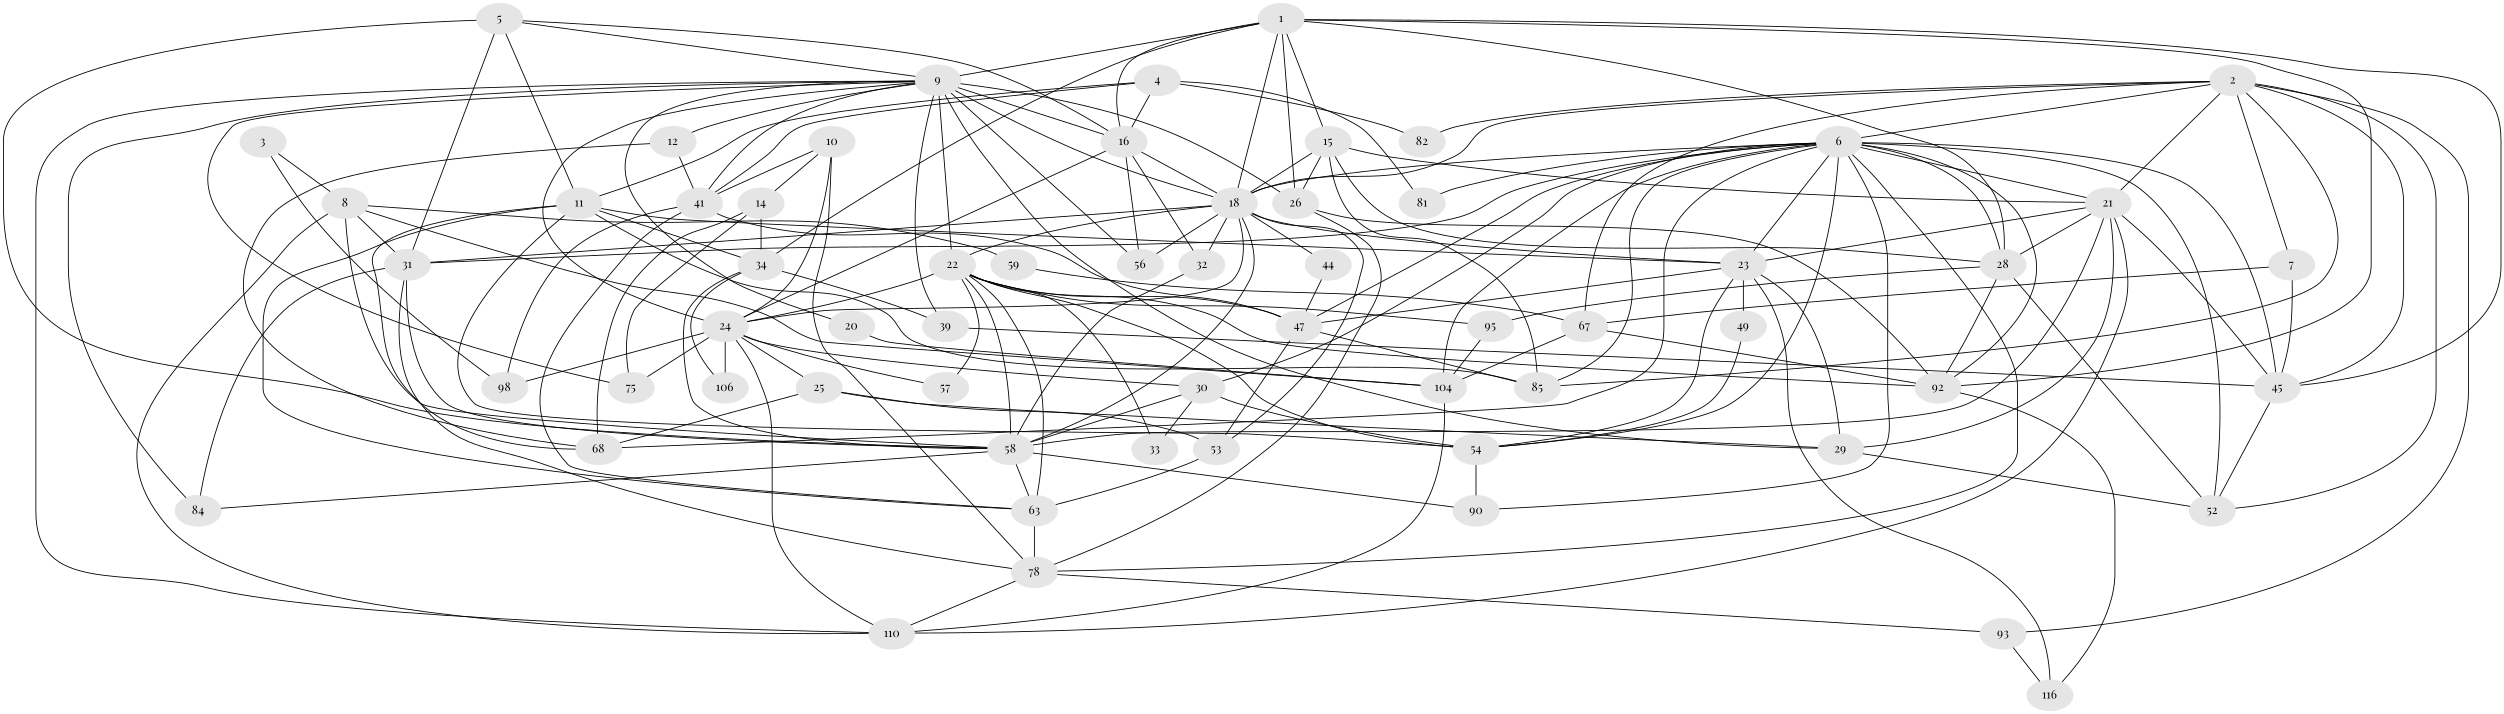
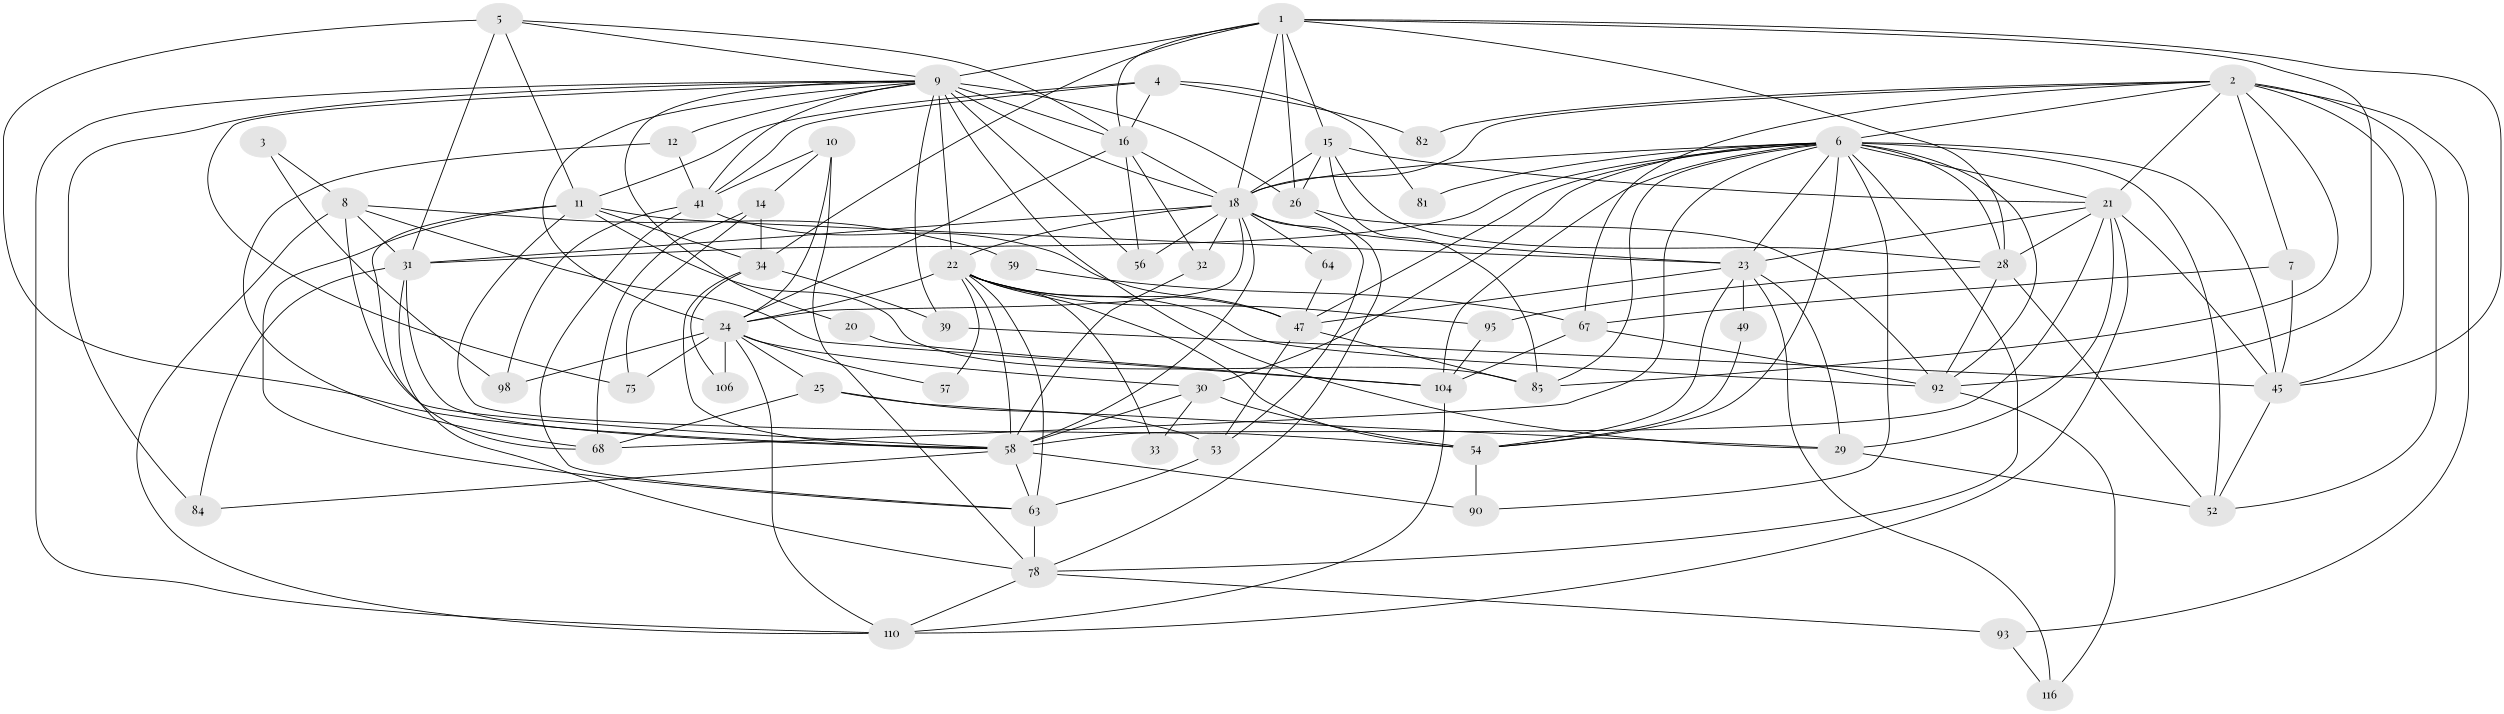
(1328, 265) -> (1328, 265)
